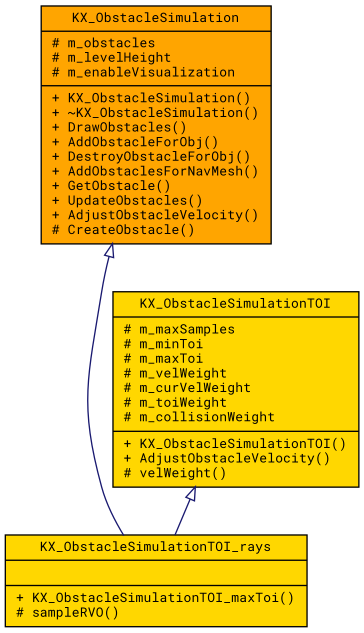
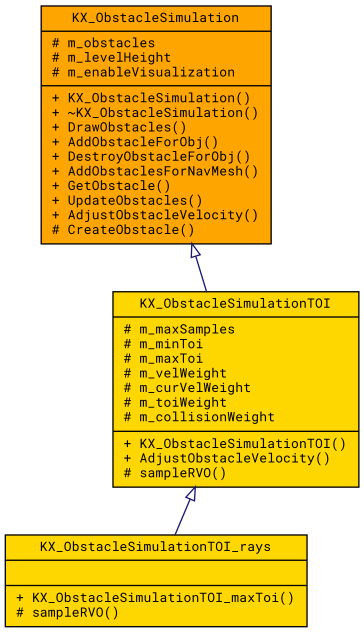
(88, 398) -> (201, 274)
(176, 473) -> (176, 473)
